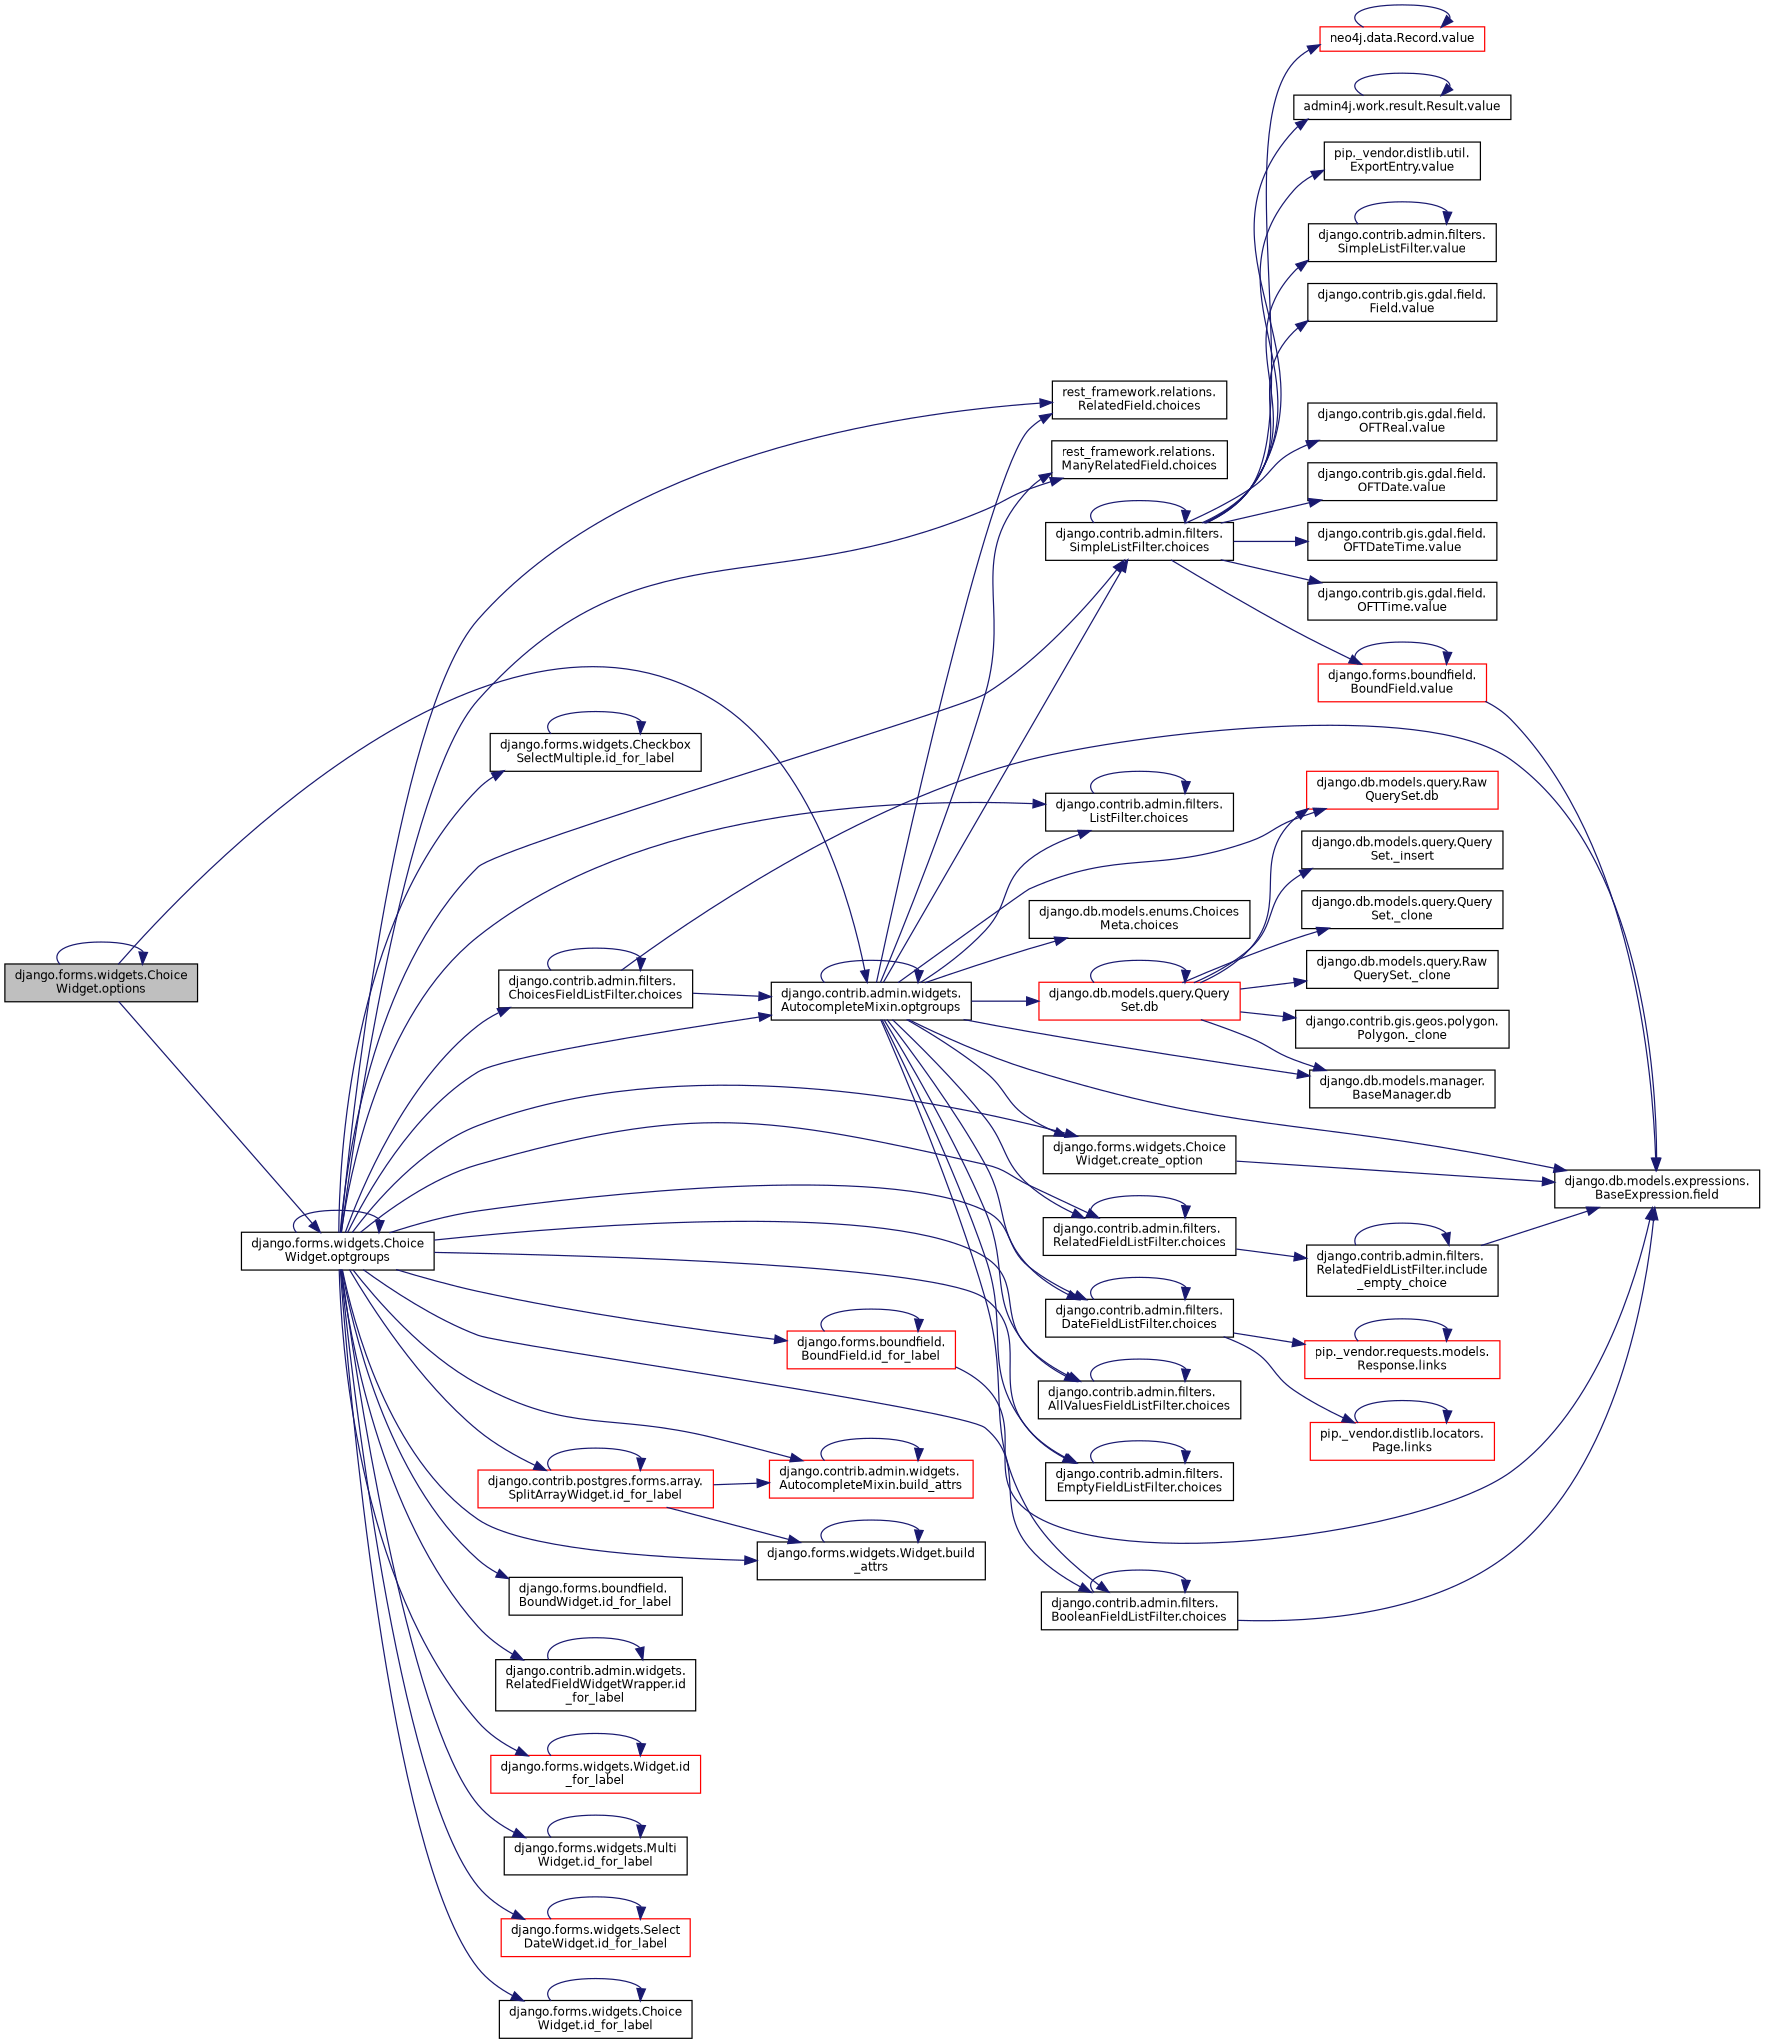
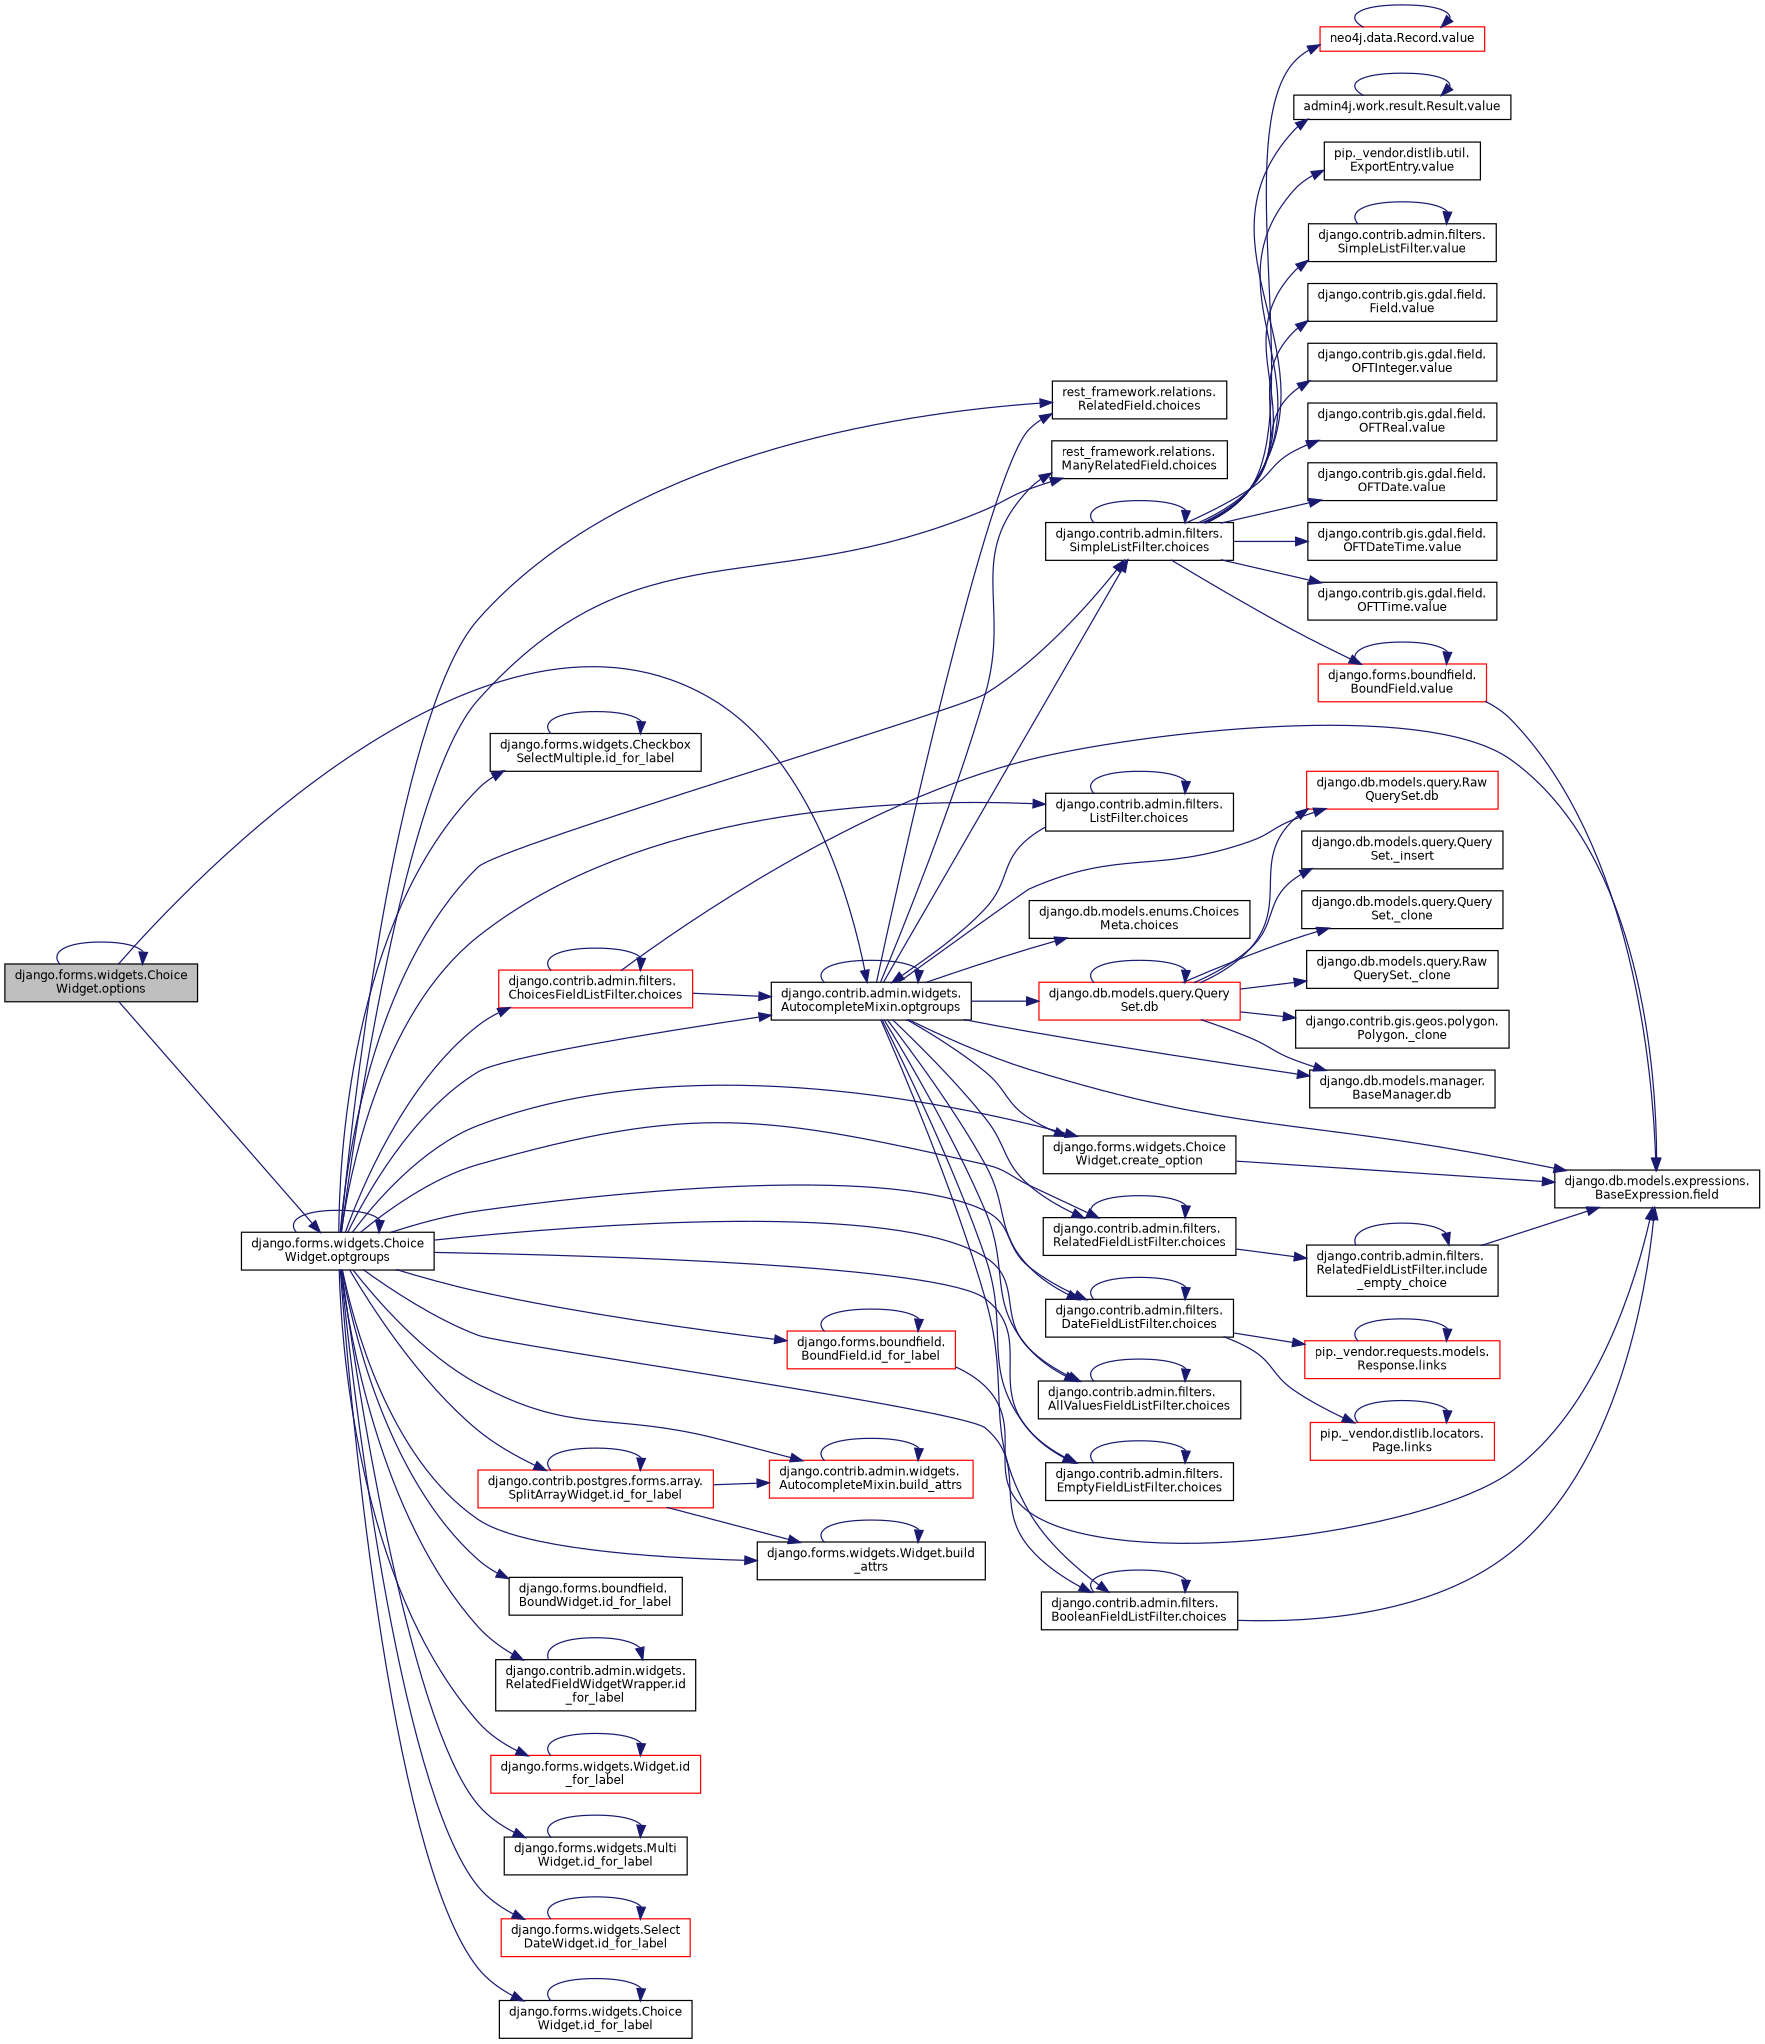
none -> (1402, 362)
(1005, 896) -> (984, 910)
(596, 989) -> (596, 989)
